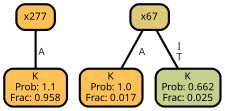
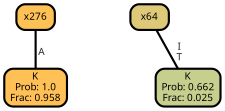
(36, 17) -> (36, 17)
(150, 17) -> (150, 17)
(36, 88) -> (36, 88)
(111, 88) -> none
